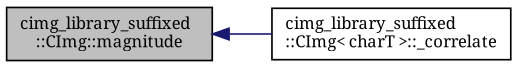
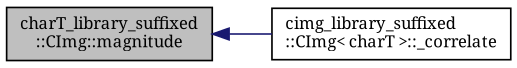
(109, 34) -> (109, 34)
